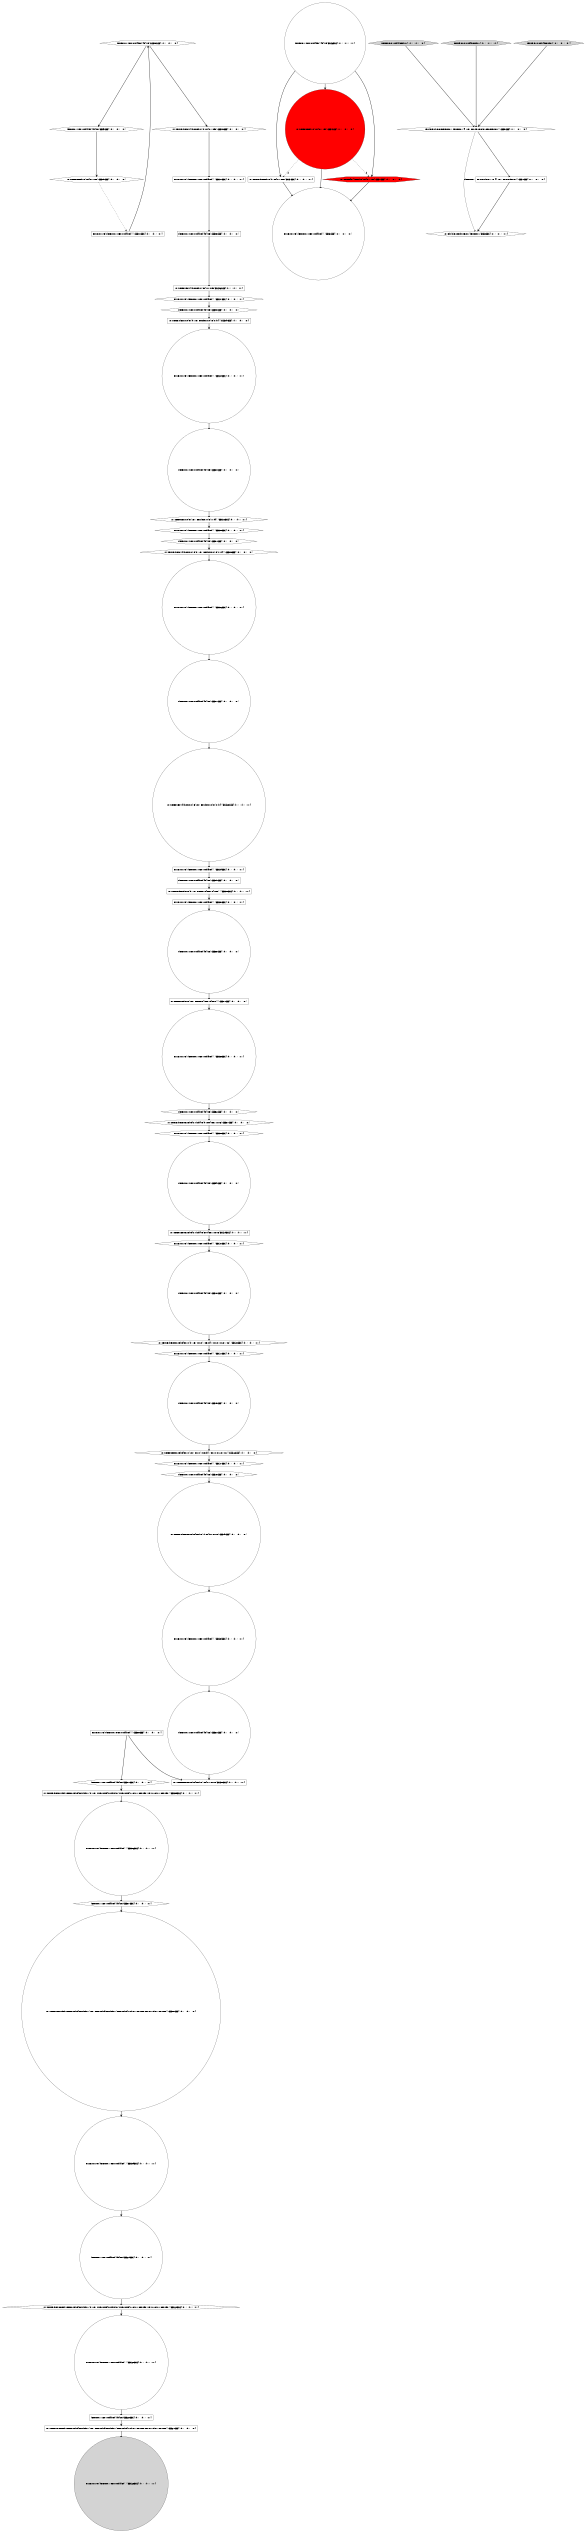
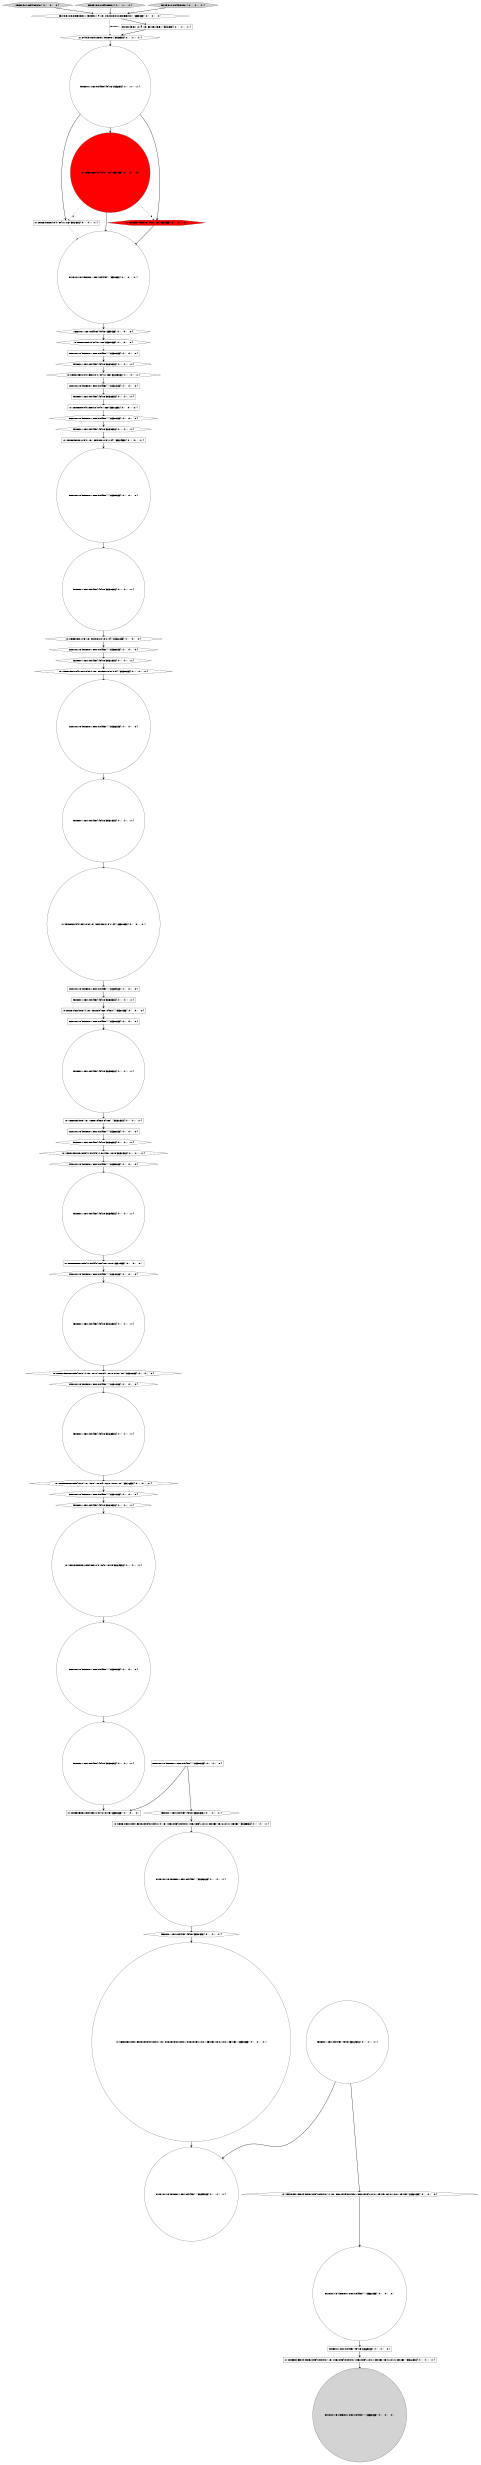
none -> (110, 42)
(123, 86) -> (104, 325)
(287, 189) -> (72, 232)
(209, 657) -> (104, 776)
(209, 1057) -> (104, 1132)
(121, 2213) -> (293, 2141)
